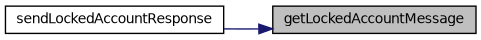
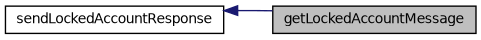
(241, 29) -> (255, 11)
